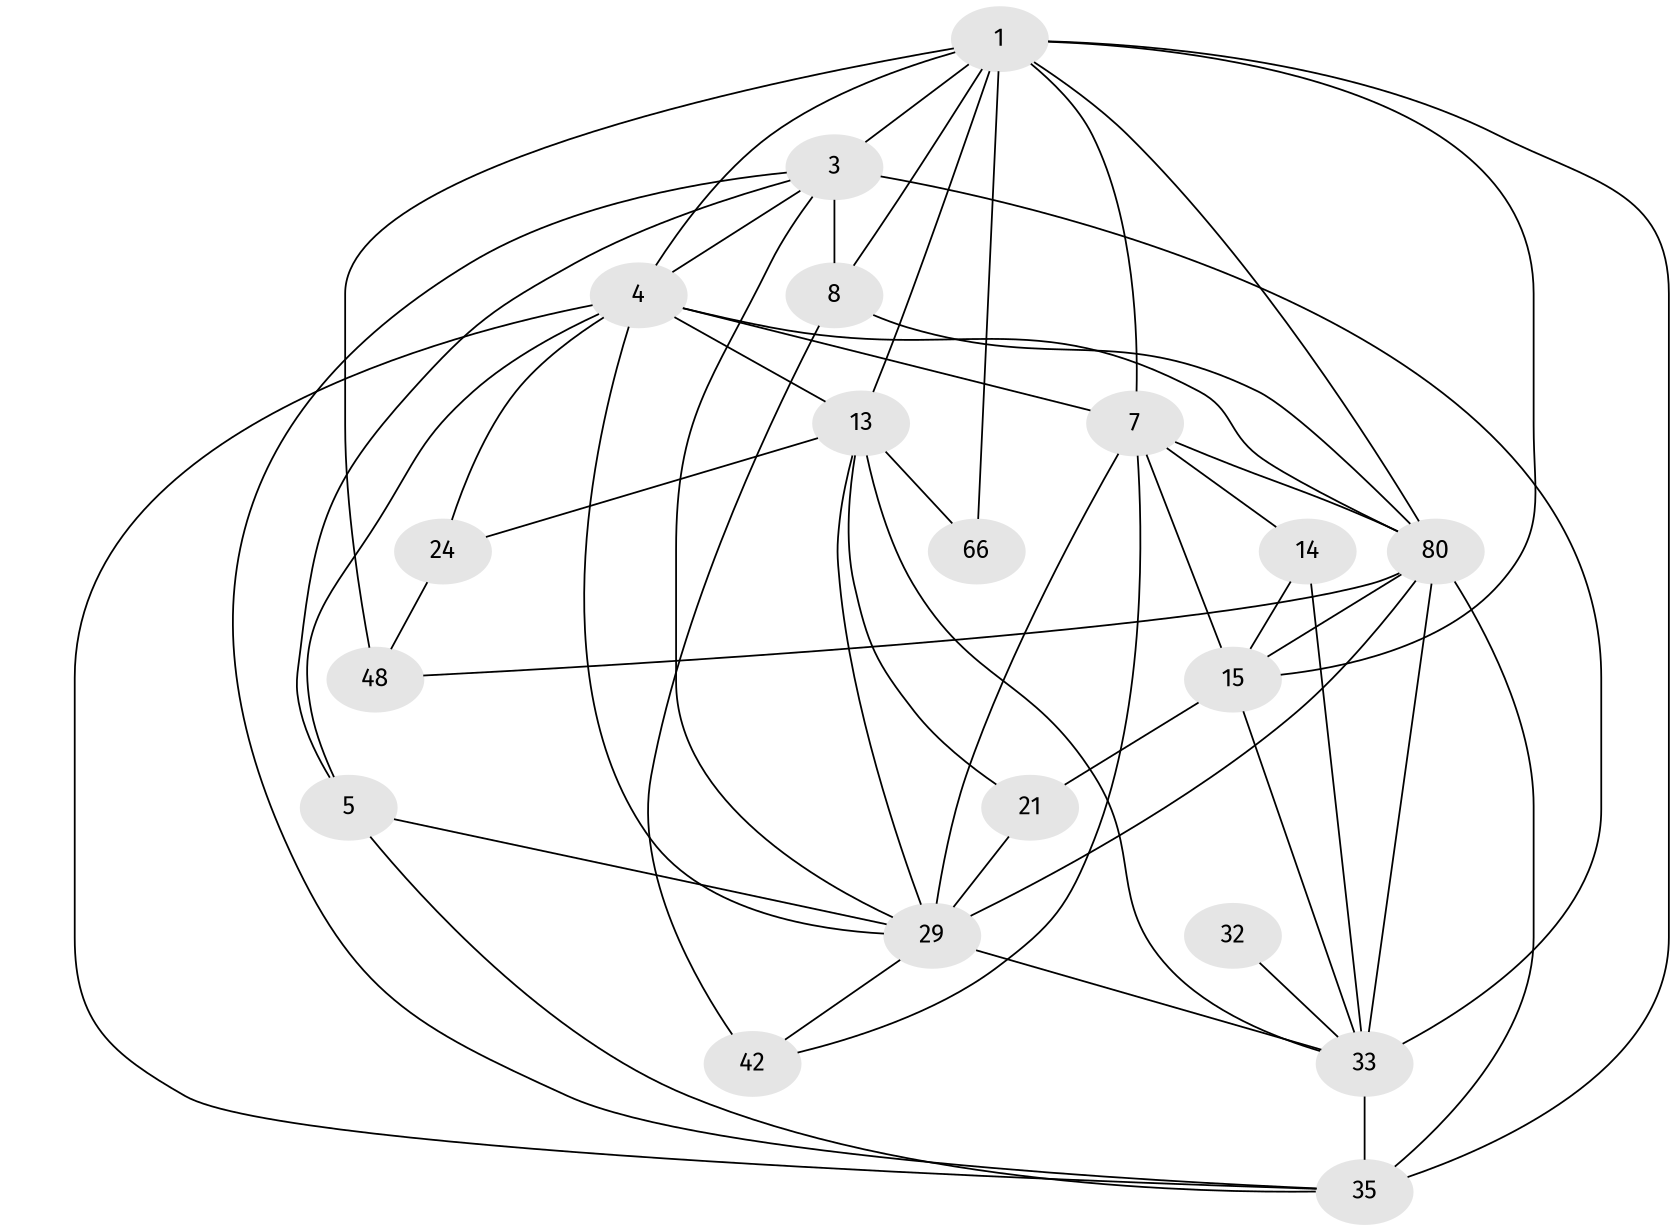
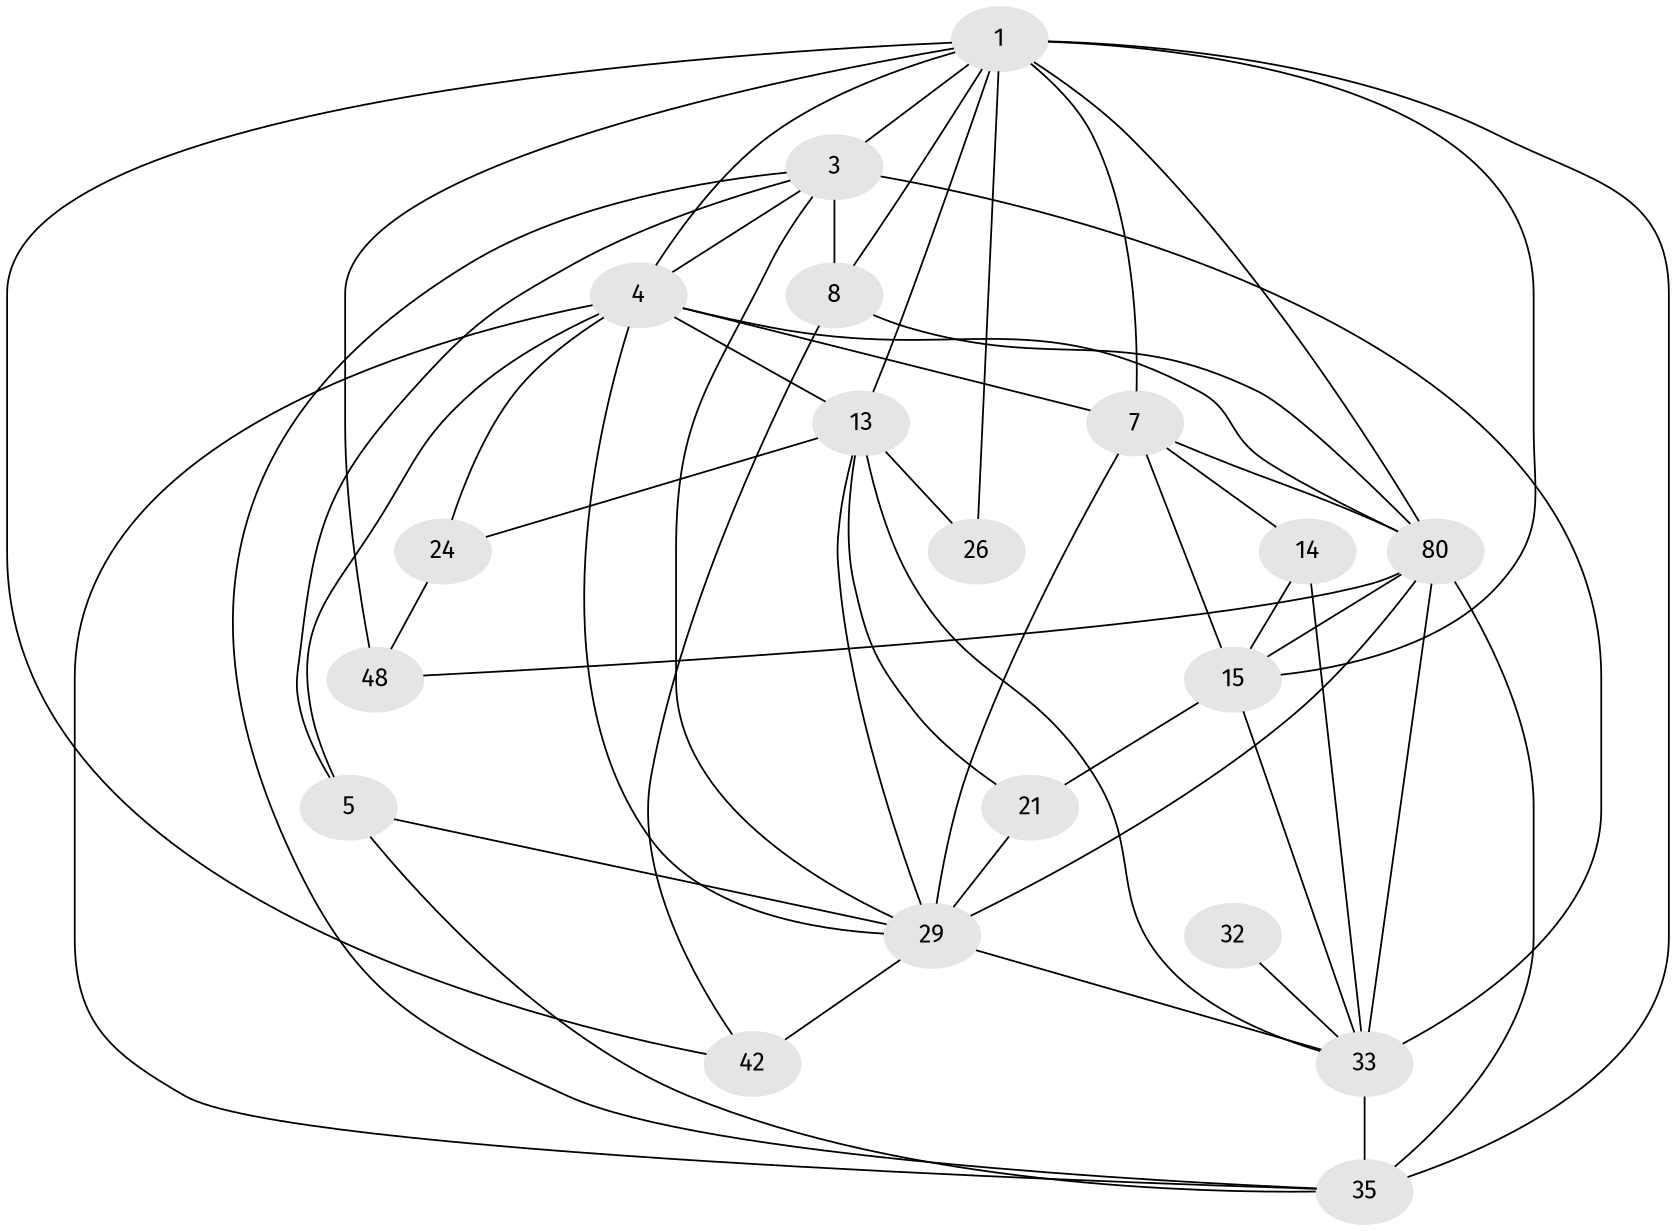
(977, 552) -> (977, 552)
(1095, 836) -> (7, 377)
